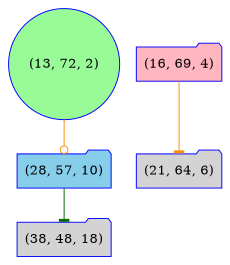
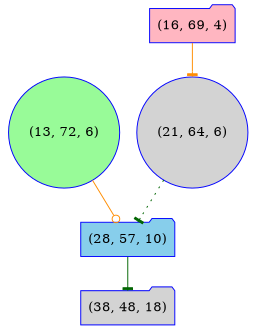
(64, 64) -> (64, 133)
(179, 171) -> (192, 133)
none -> (152, 199)
